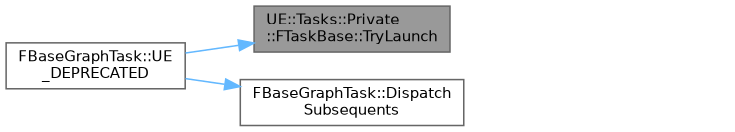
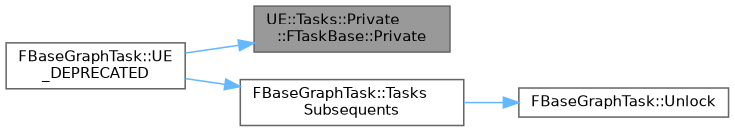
(352, 29) -> (352, 29)
(352, 103) -> (352, 103)
none -> (624, 103)
